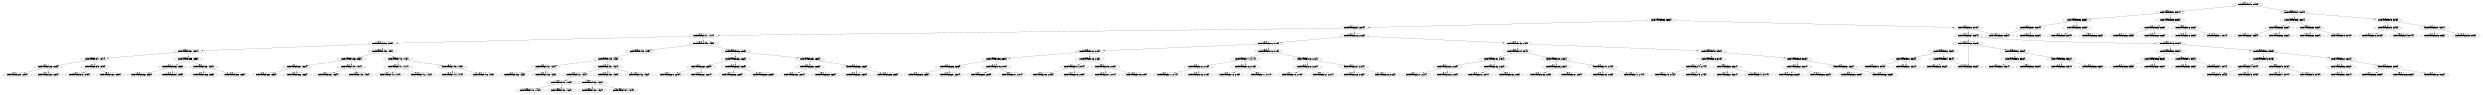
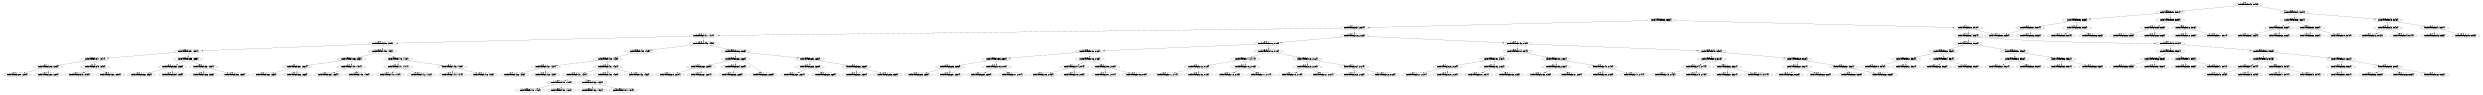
(1968, 55) -> (1957, 47)
(749, 71) -> (752, 65)
